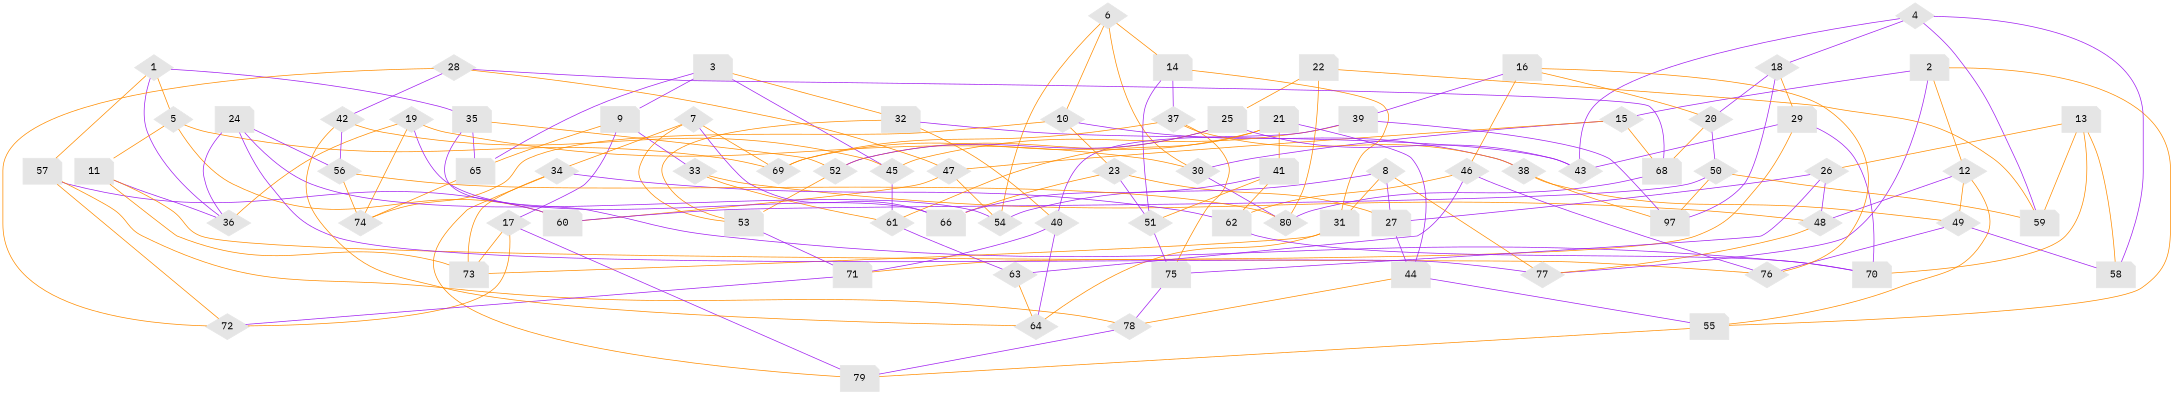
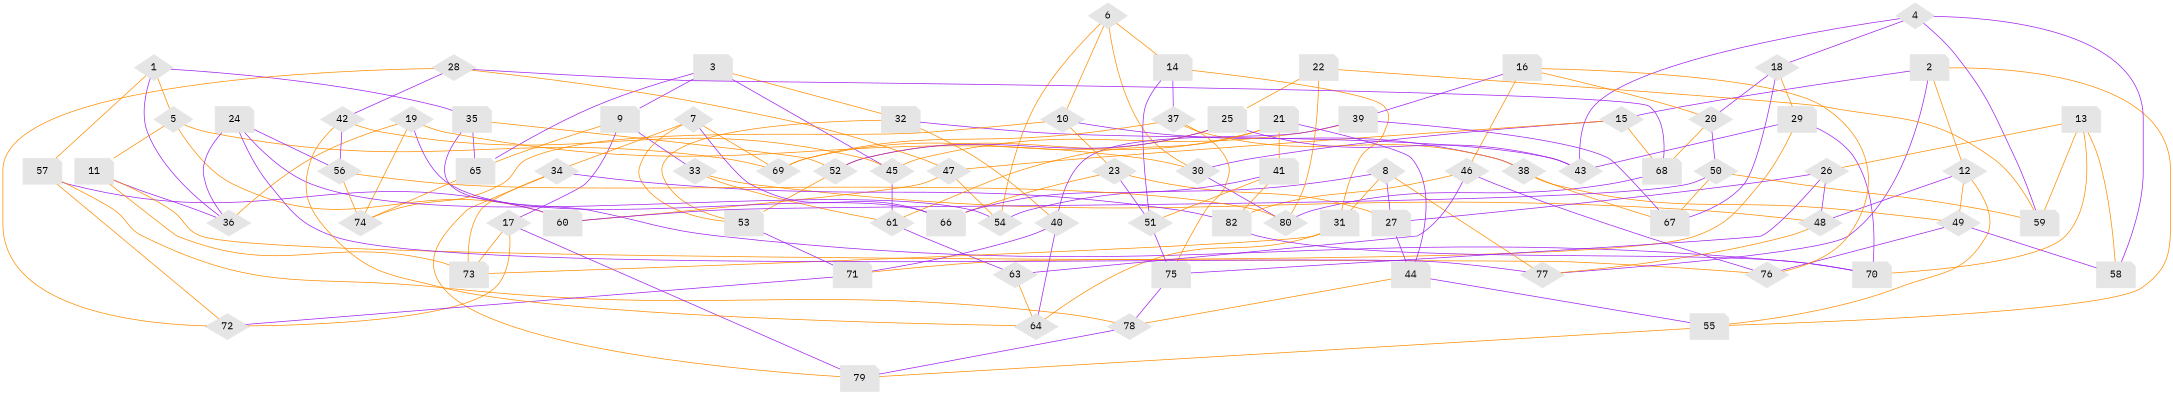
(1232, 223) -> (1232, 223)
(1670, 223) -> (1670, 223)
